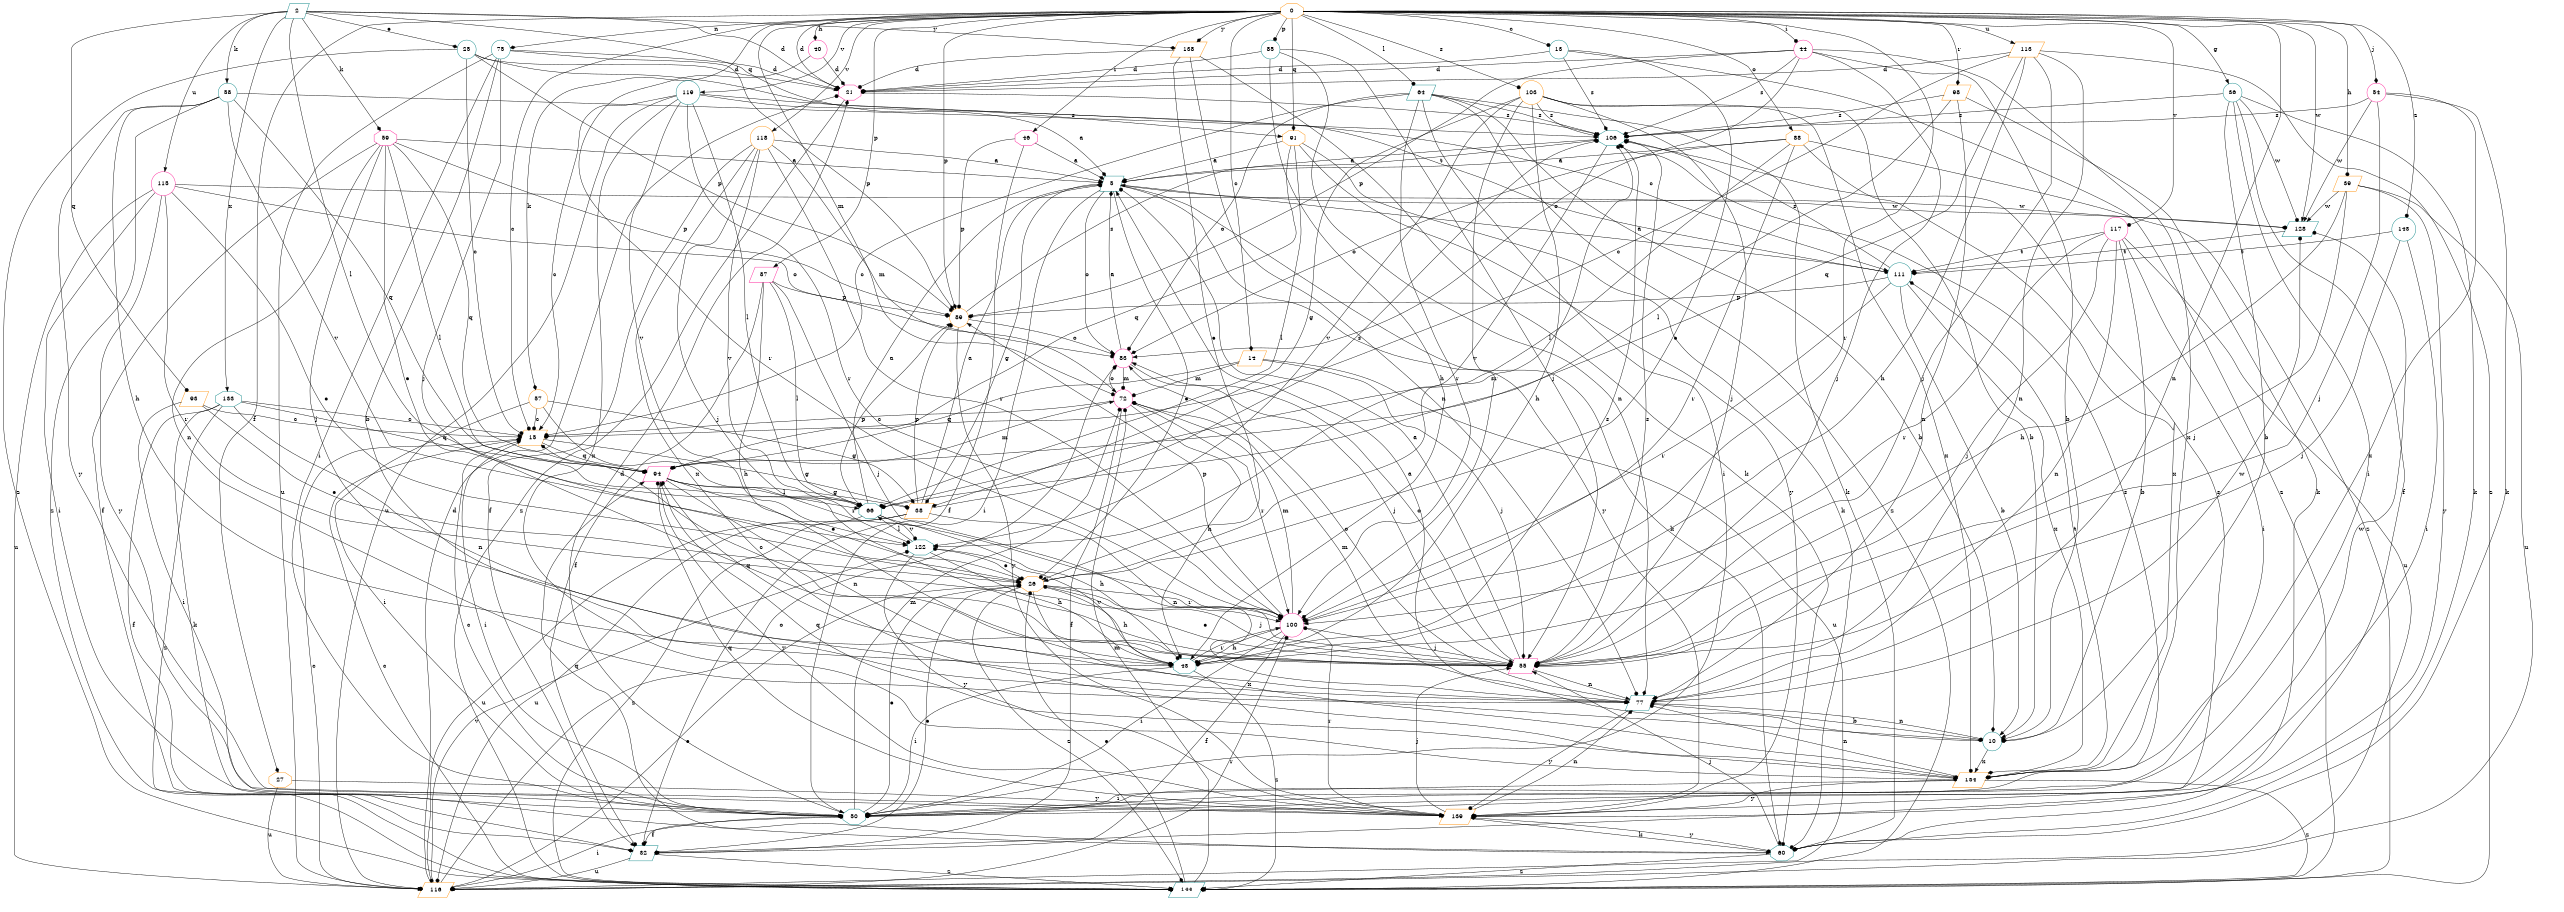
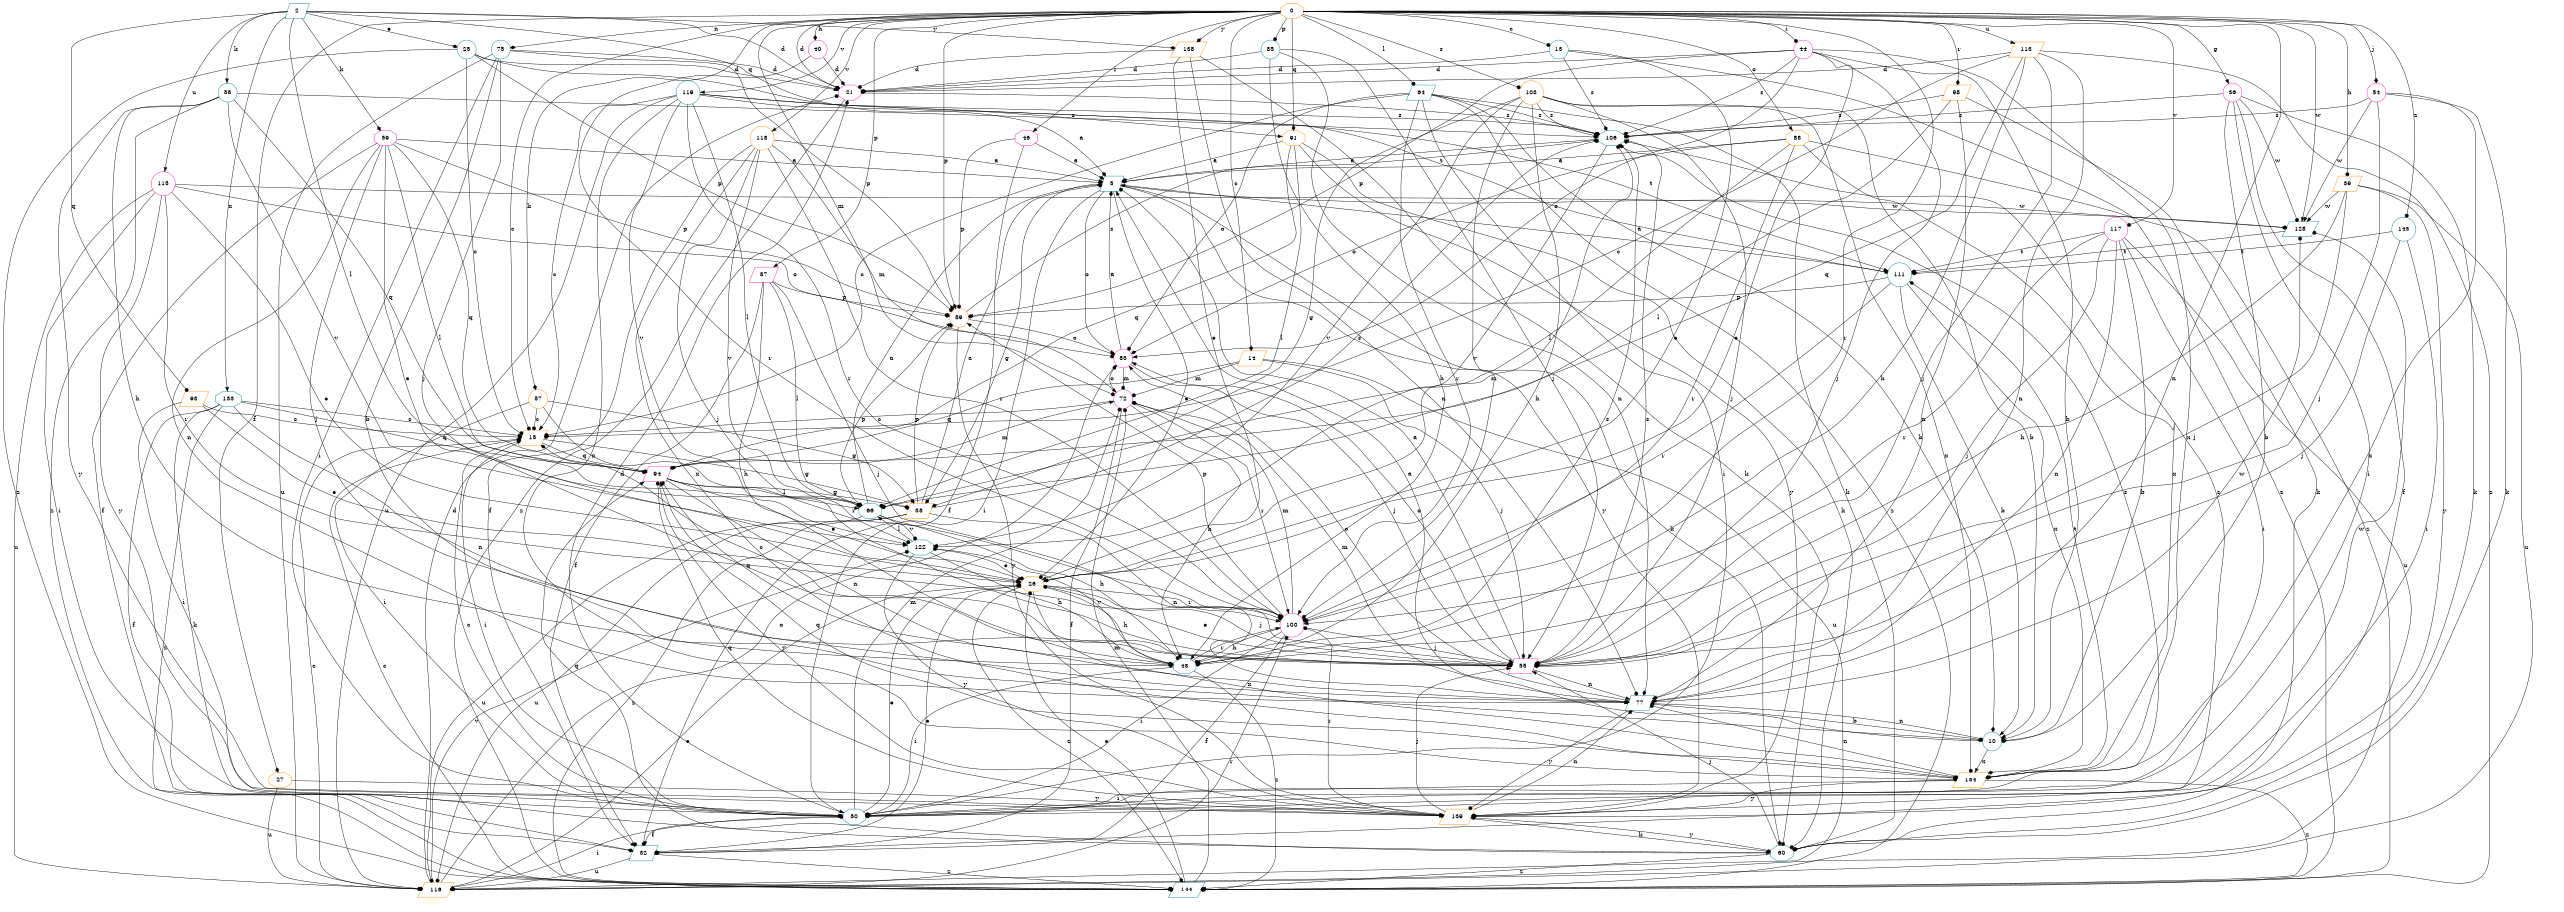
(2233, 93) -> (2233, 93)
(1651, 184) -> (1651, 184)
(1764, 193) -> (1148, 112)
none -> (1585, 463)
